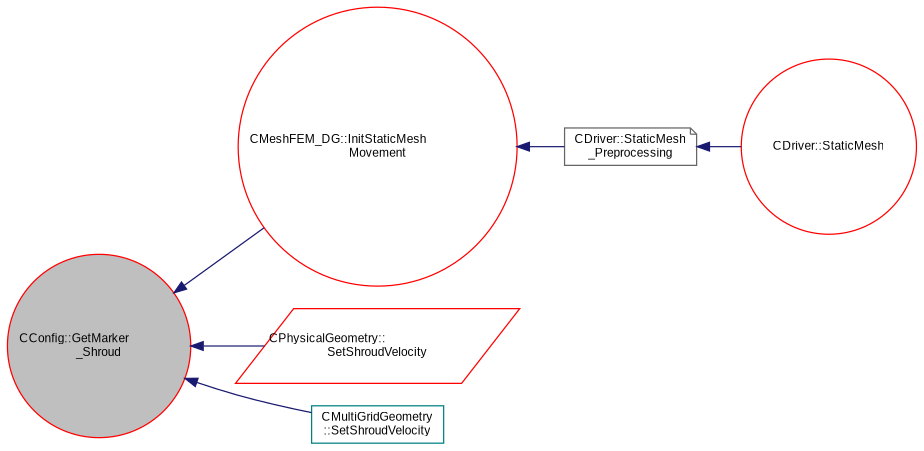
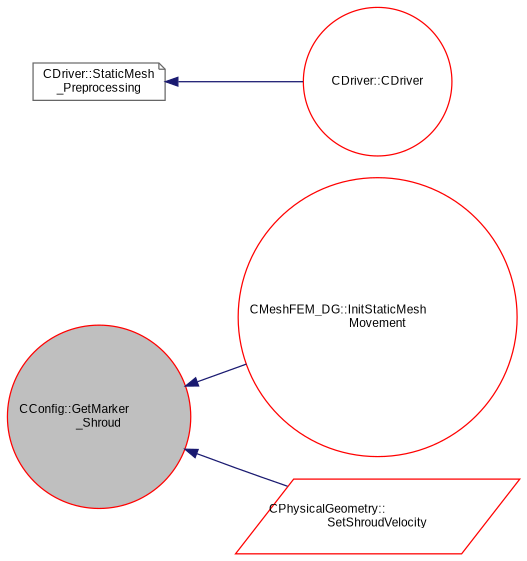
(547, 147) -> none
(829, 147) -> (378, 82)
(378, 424) -> none
